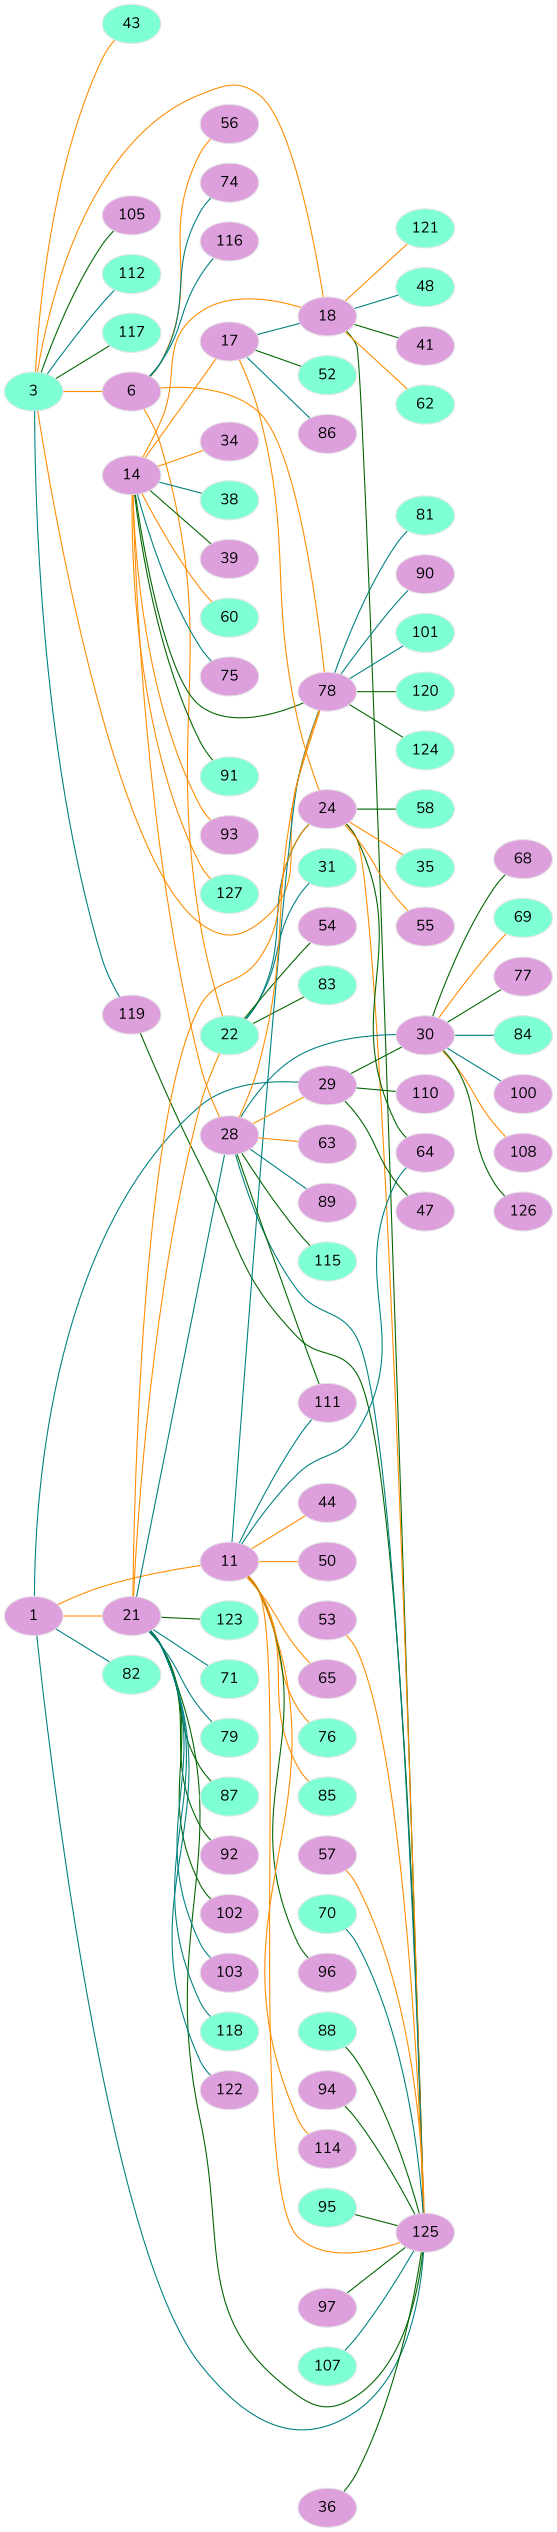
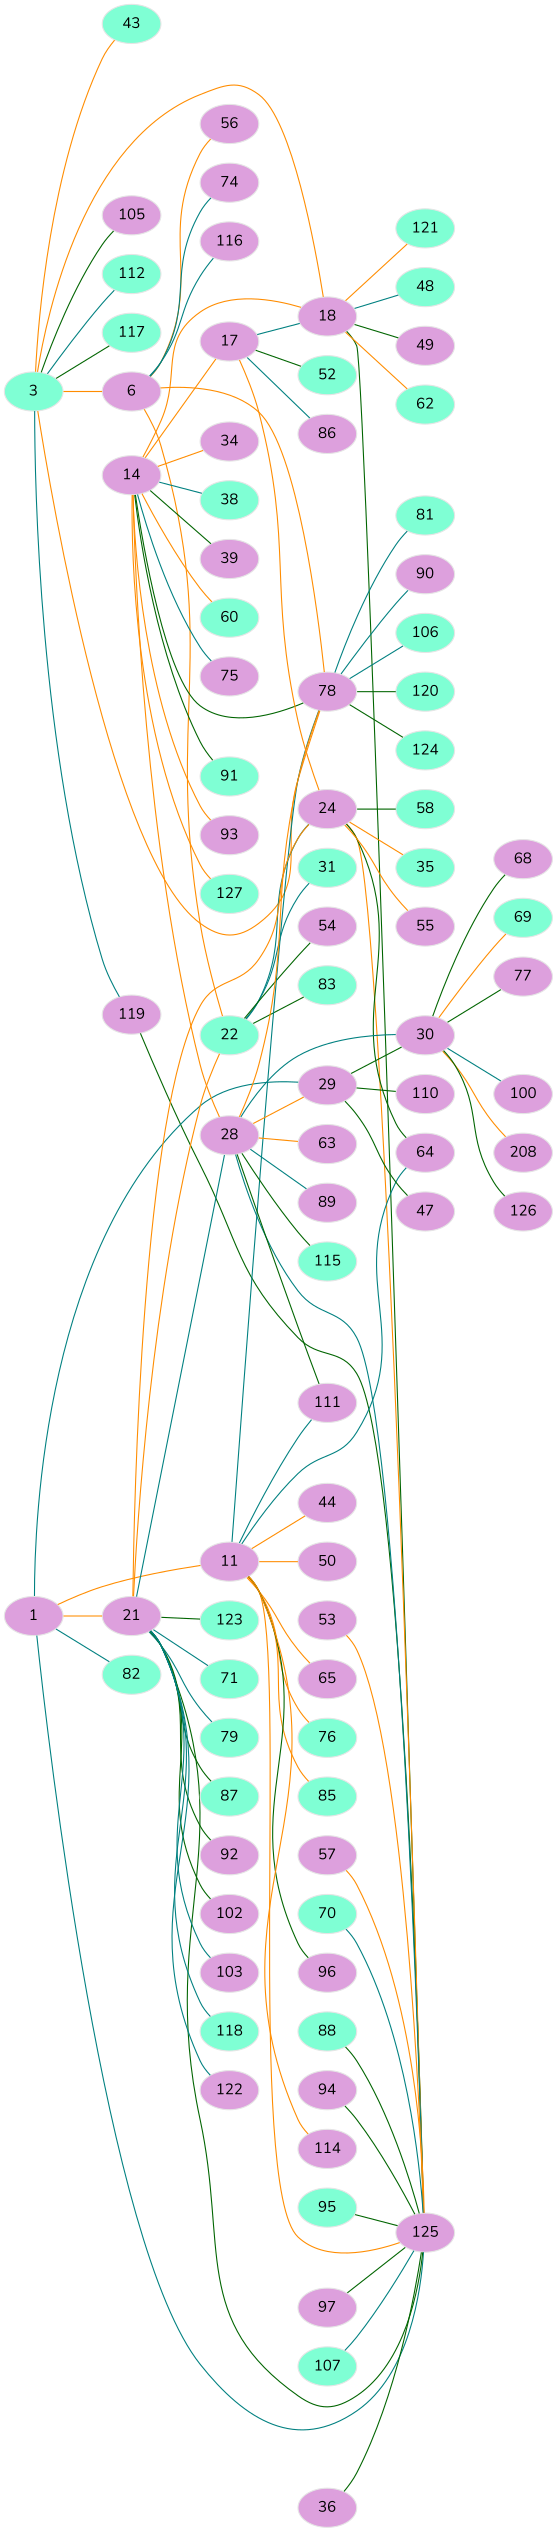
(425, 346) -> (425, 346)
(425, 633) -> (425, 633)
(523, 1035) -> none
(523, 1153) -> (523, 1153)
